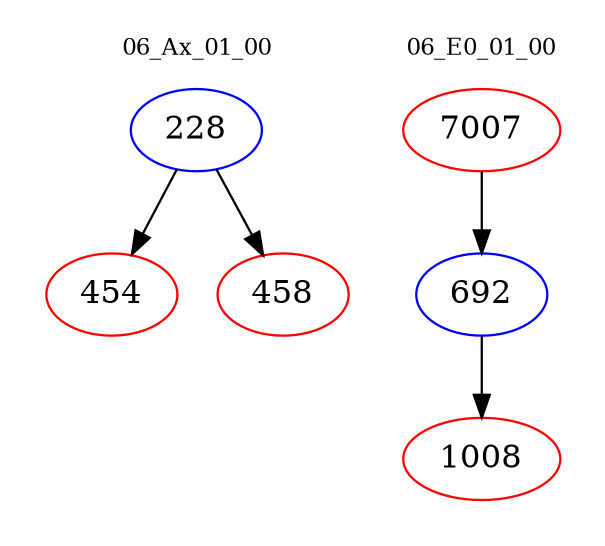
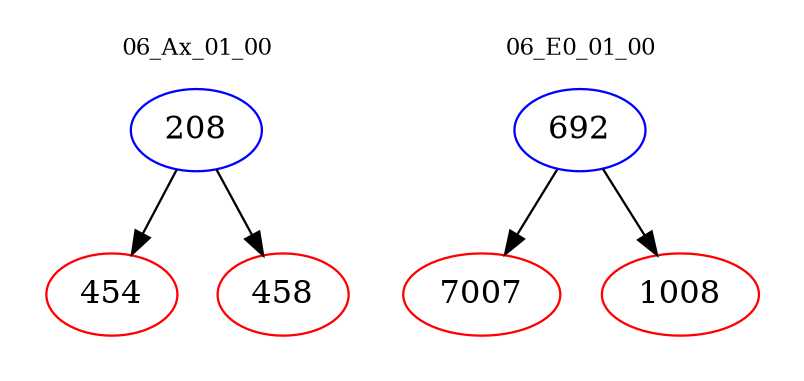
(196, 130) -> (196, 130)
(482, 201) -> (537, 202)
